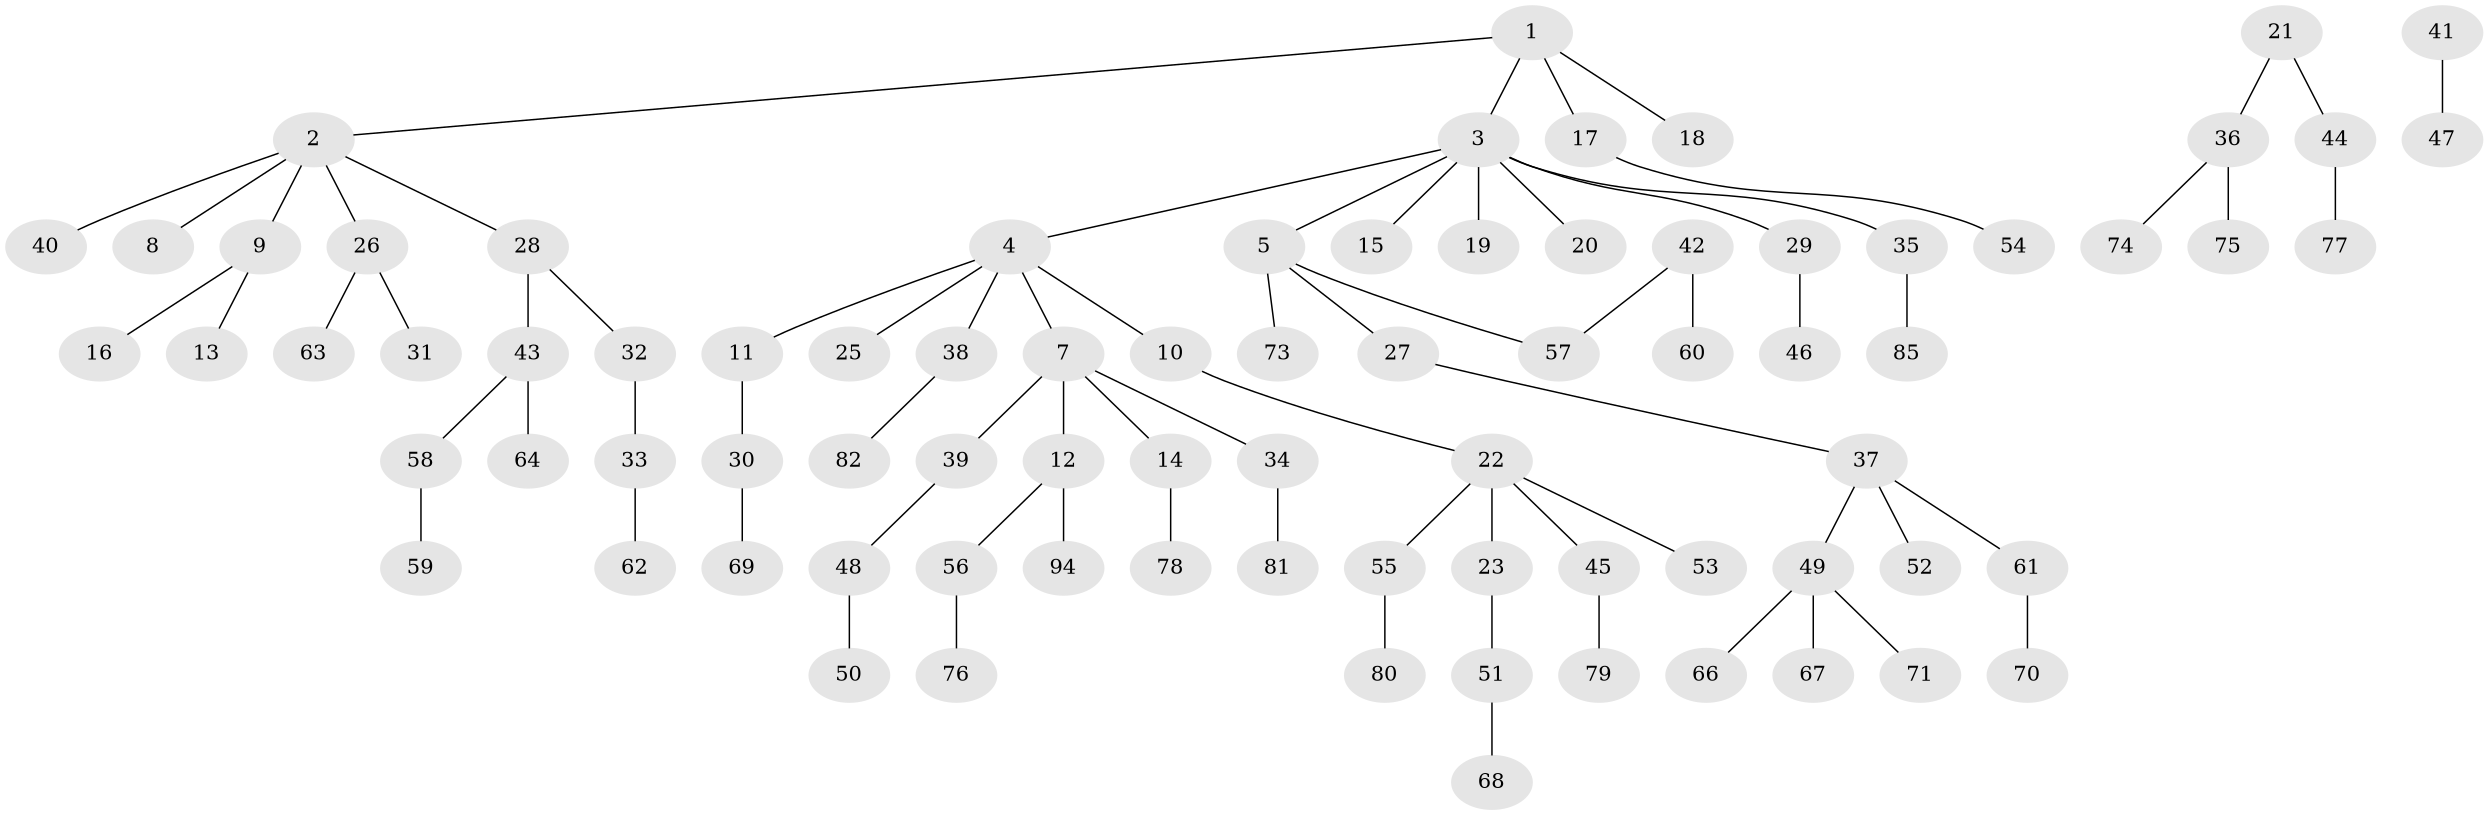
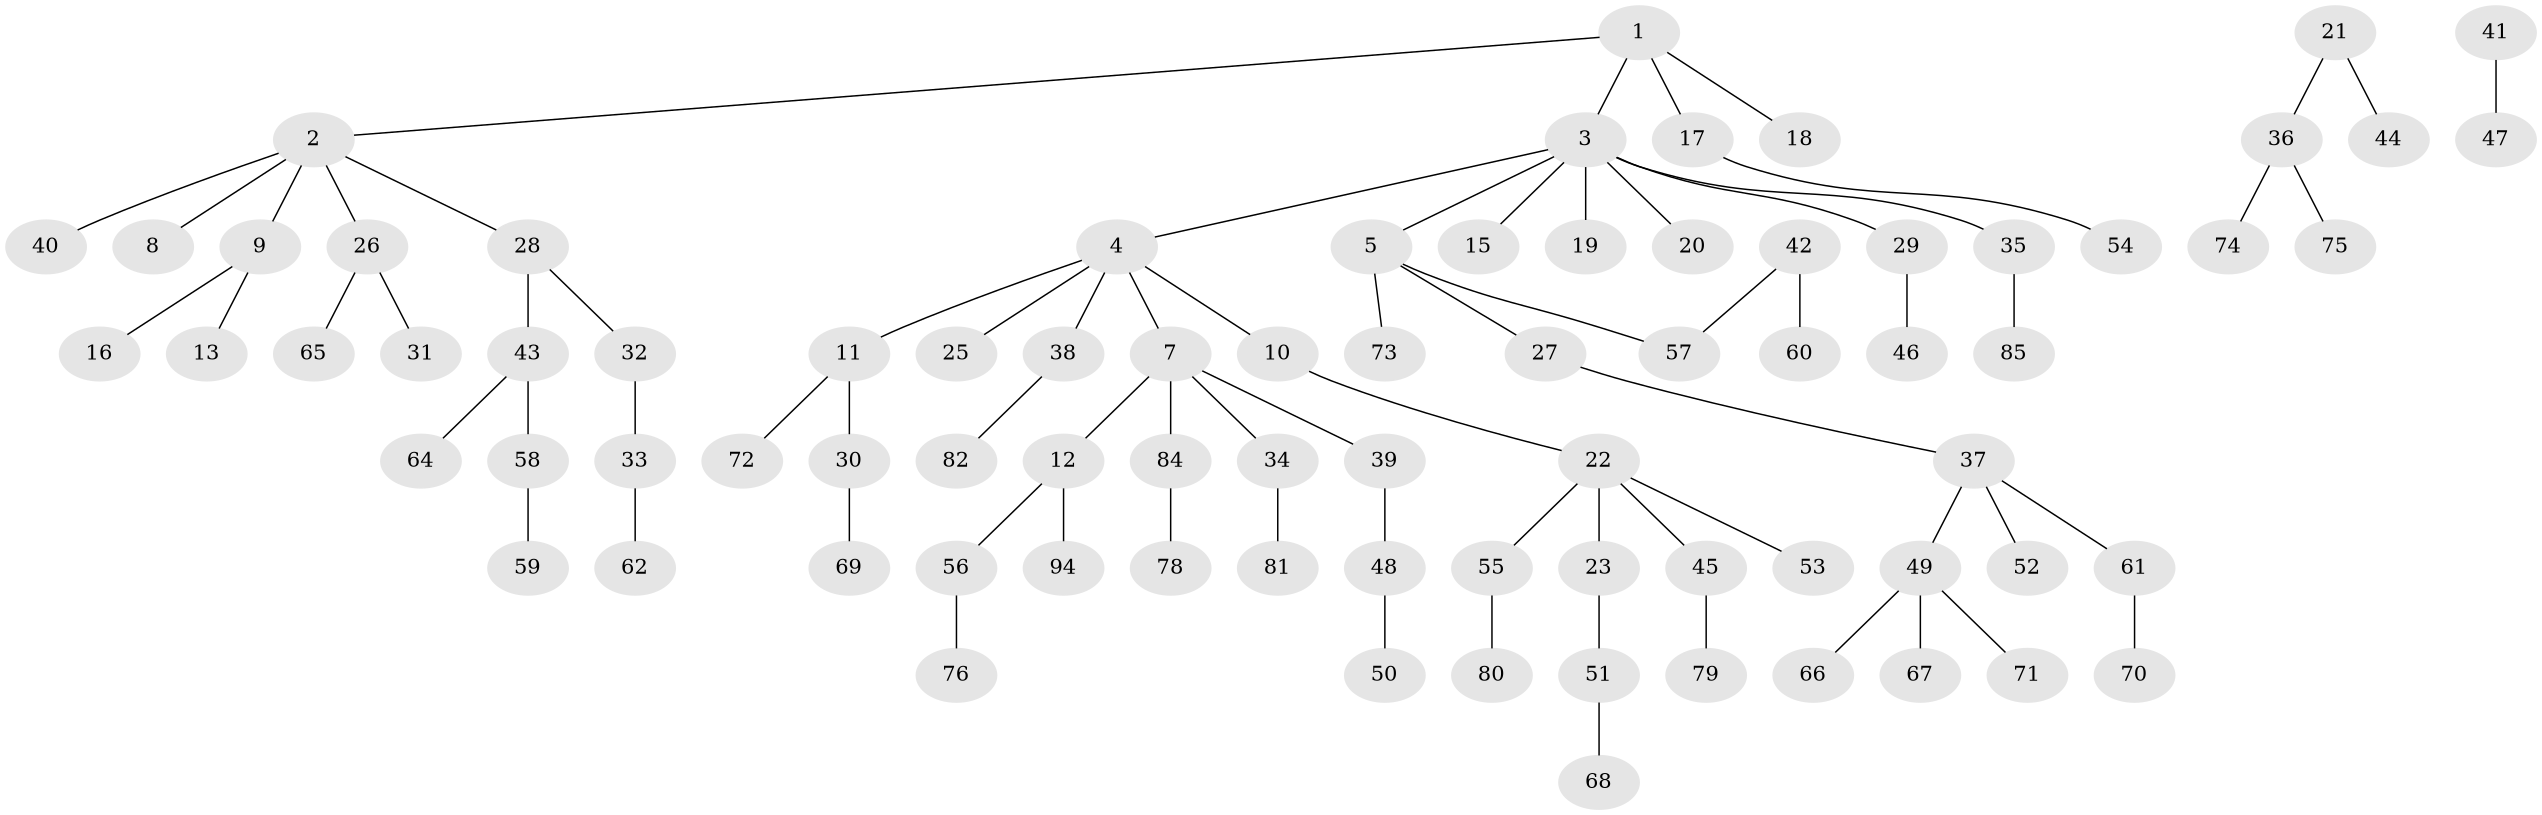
(2335, 247) -> none
(314, 354) -> (314, 354)
none -> (742, 461)
(1171, 461) -> (1171, 461)
